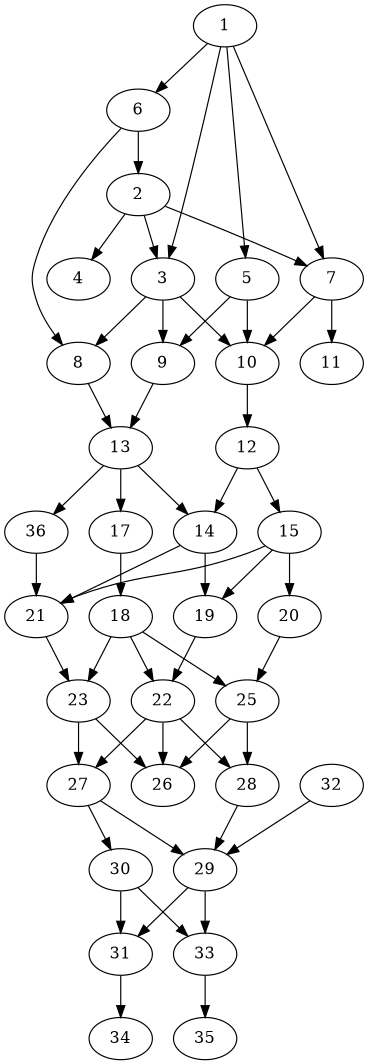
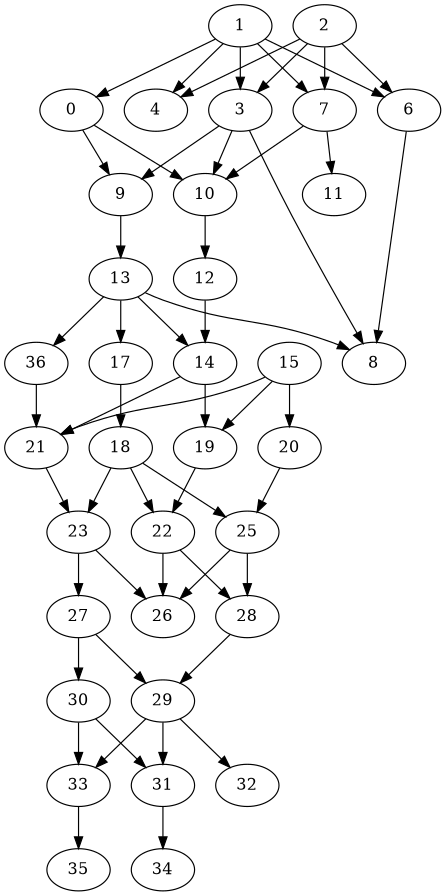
none -> (202, 64)
(138, 147) -> (363, 64)
(247, 279) -> (72, 110)
(97, 400) -> (241, 320)
(266, 485) -> none
(126, 738) -> none
(273, 824) -> (201, 739)
